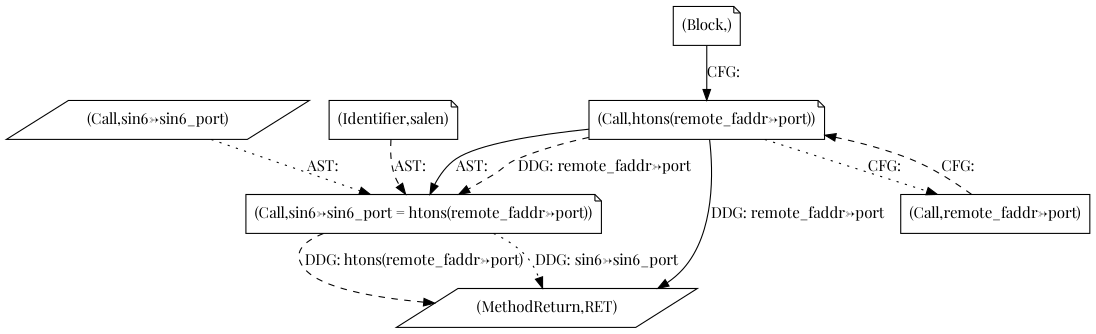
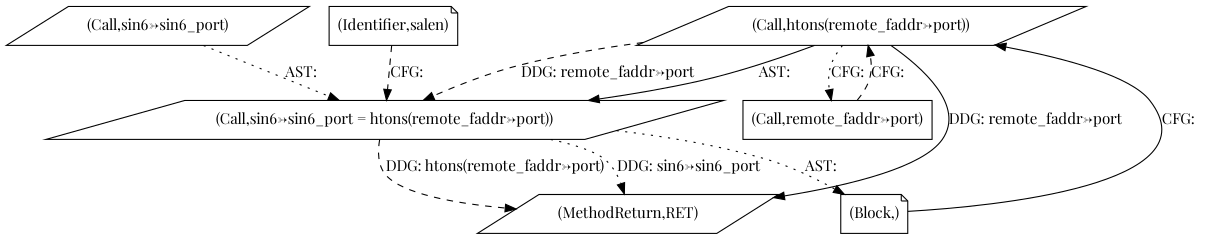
(707, 120) -> (861, 26)
none -> (729, 149)
(413, 167) -> (409, 73)
(424, 214) -> (385, 120)
